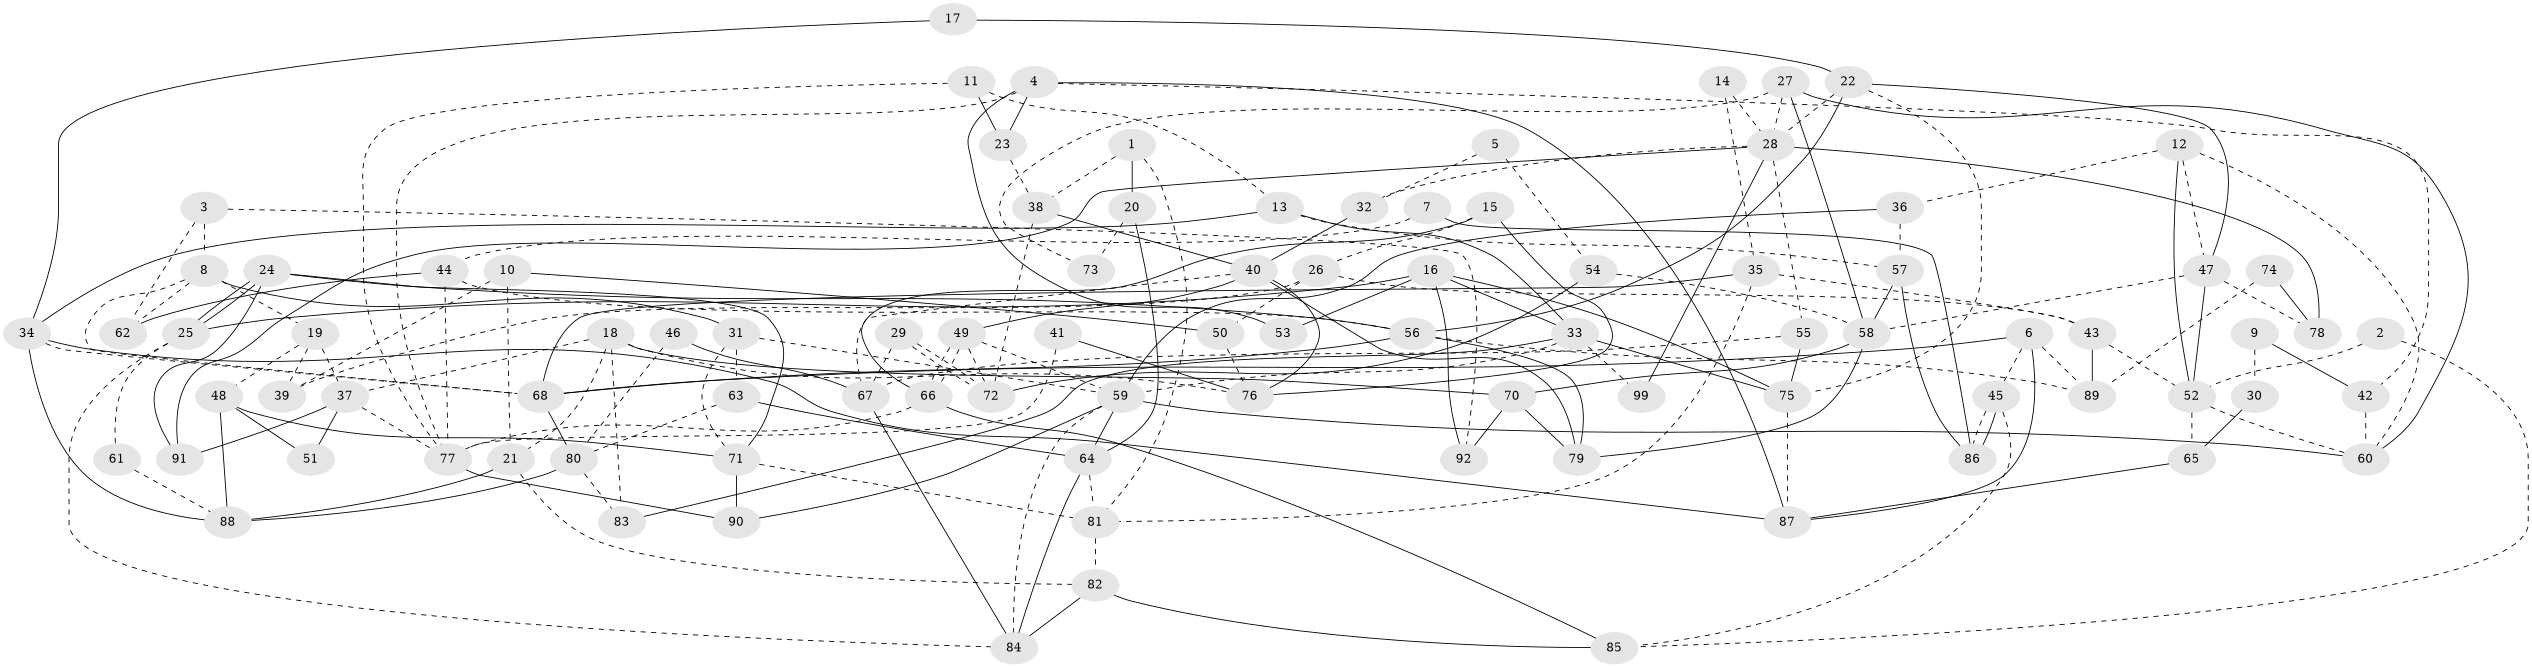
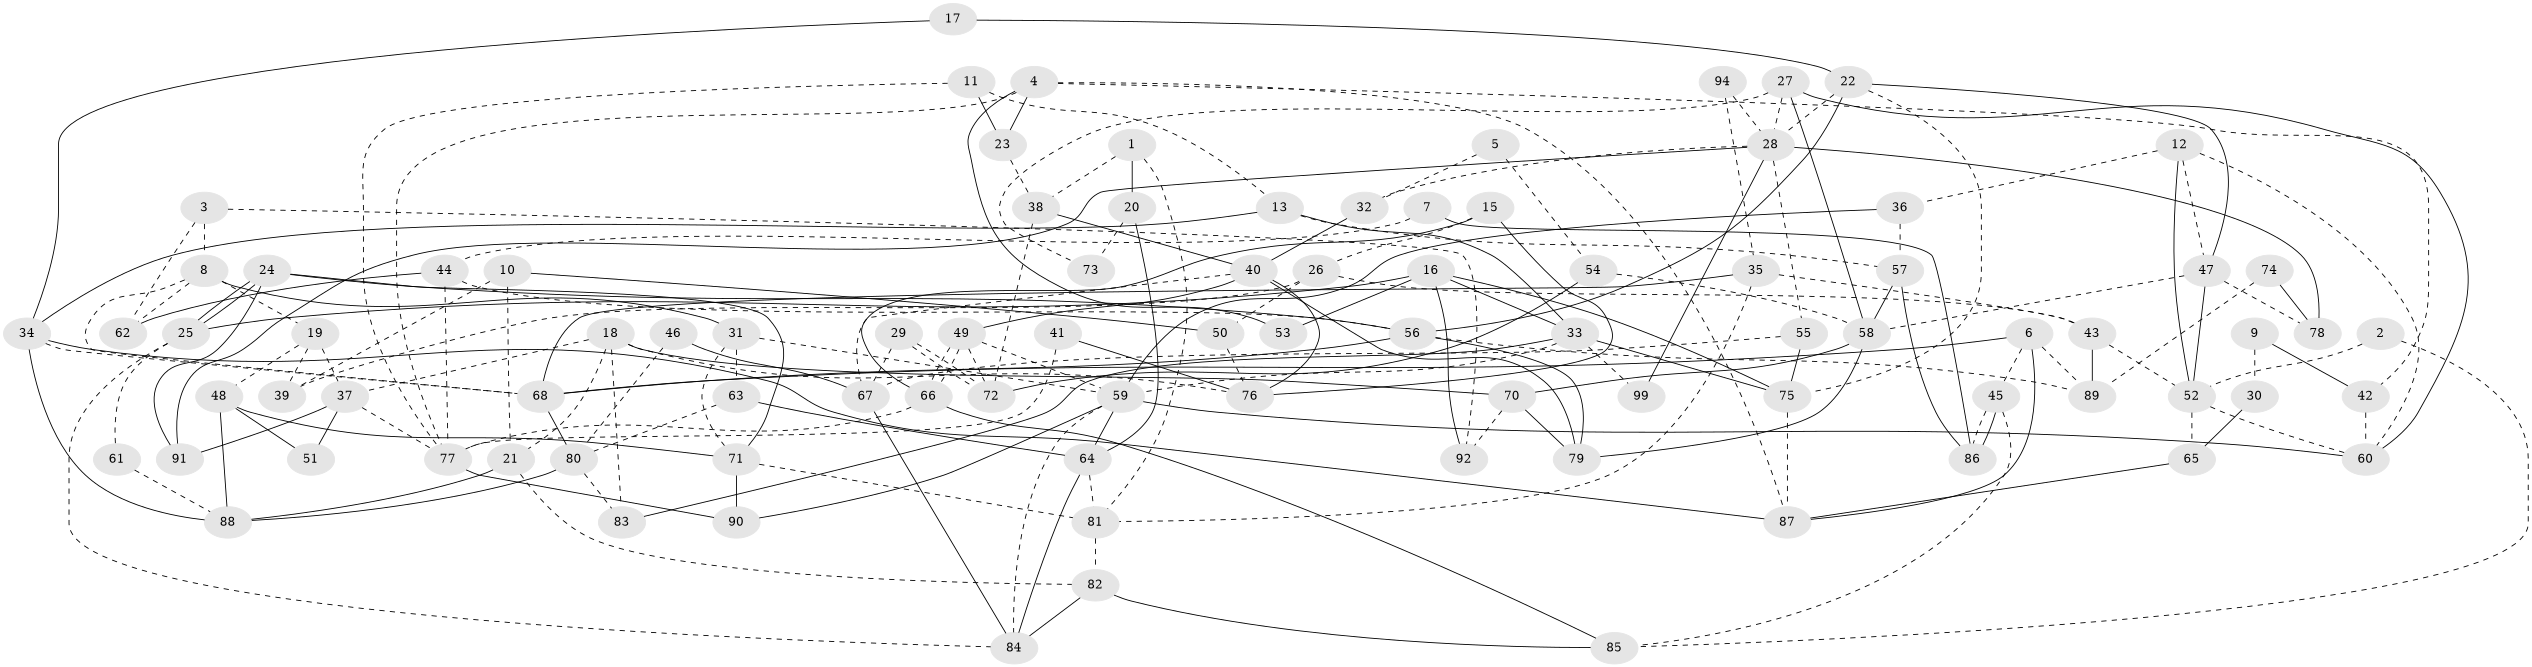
(1723, 82) -> (1723, 82)
(1523, 128) -> (1523, 128)
(1492, 424) -> (1492, 424)
